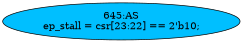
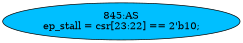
(121, 21) -> (121, 21)
